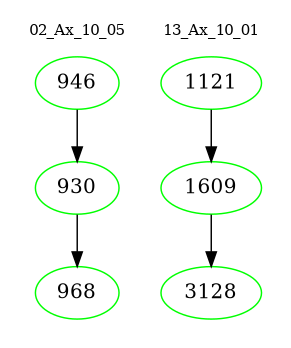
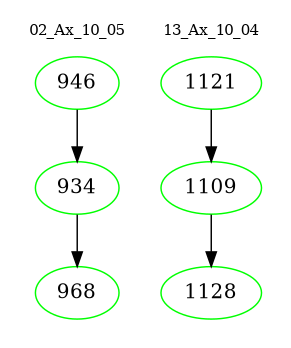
(211, 31) -> (211, 31)
(77, 188) -> (77, 188)
(211, 188) -> (211, 188)
(211, 293) -> (211, 293)
